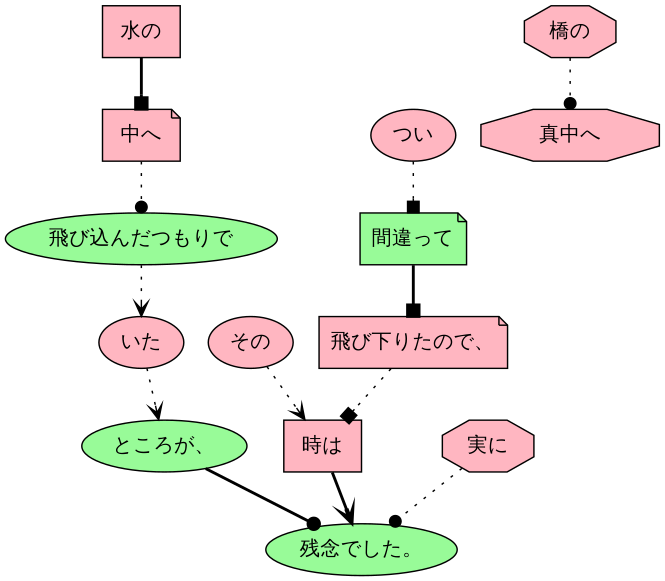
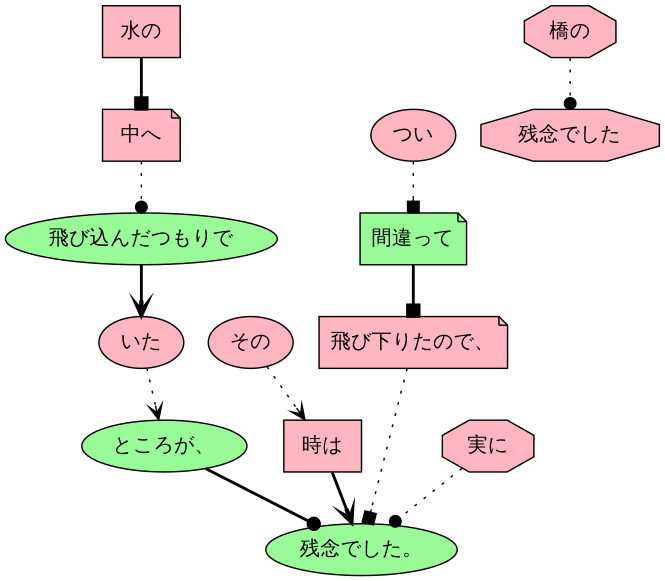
(570, 135) -> (570, 135)
(141, 284) -> (141, 284)
(373, 389) -> (389, 439)
